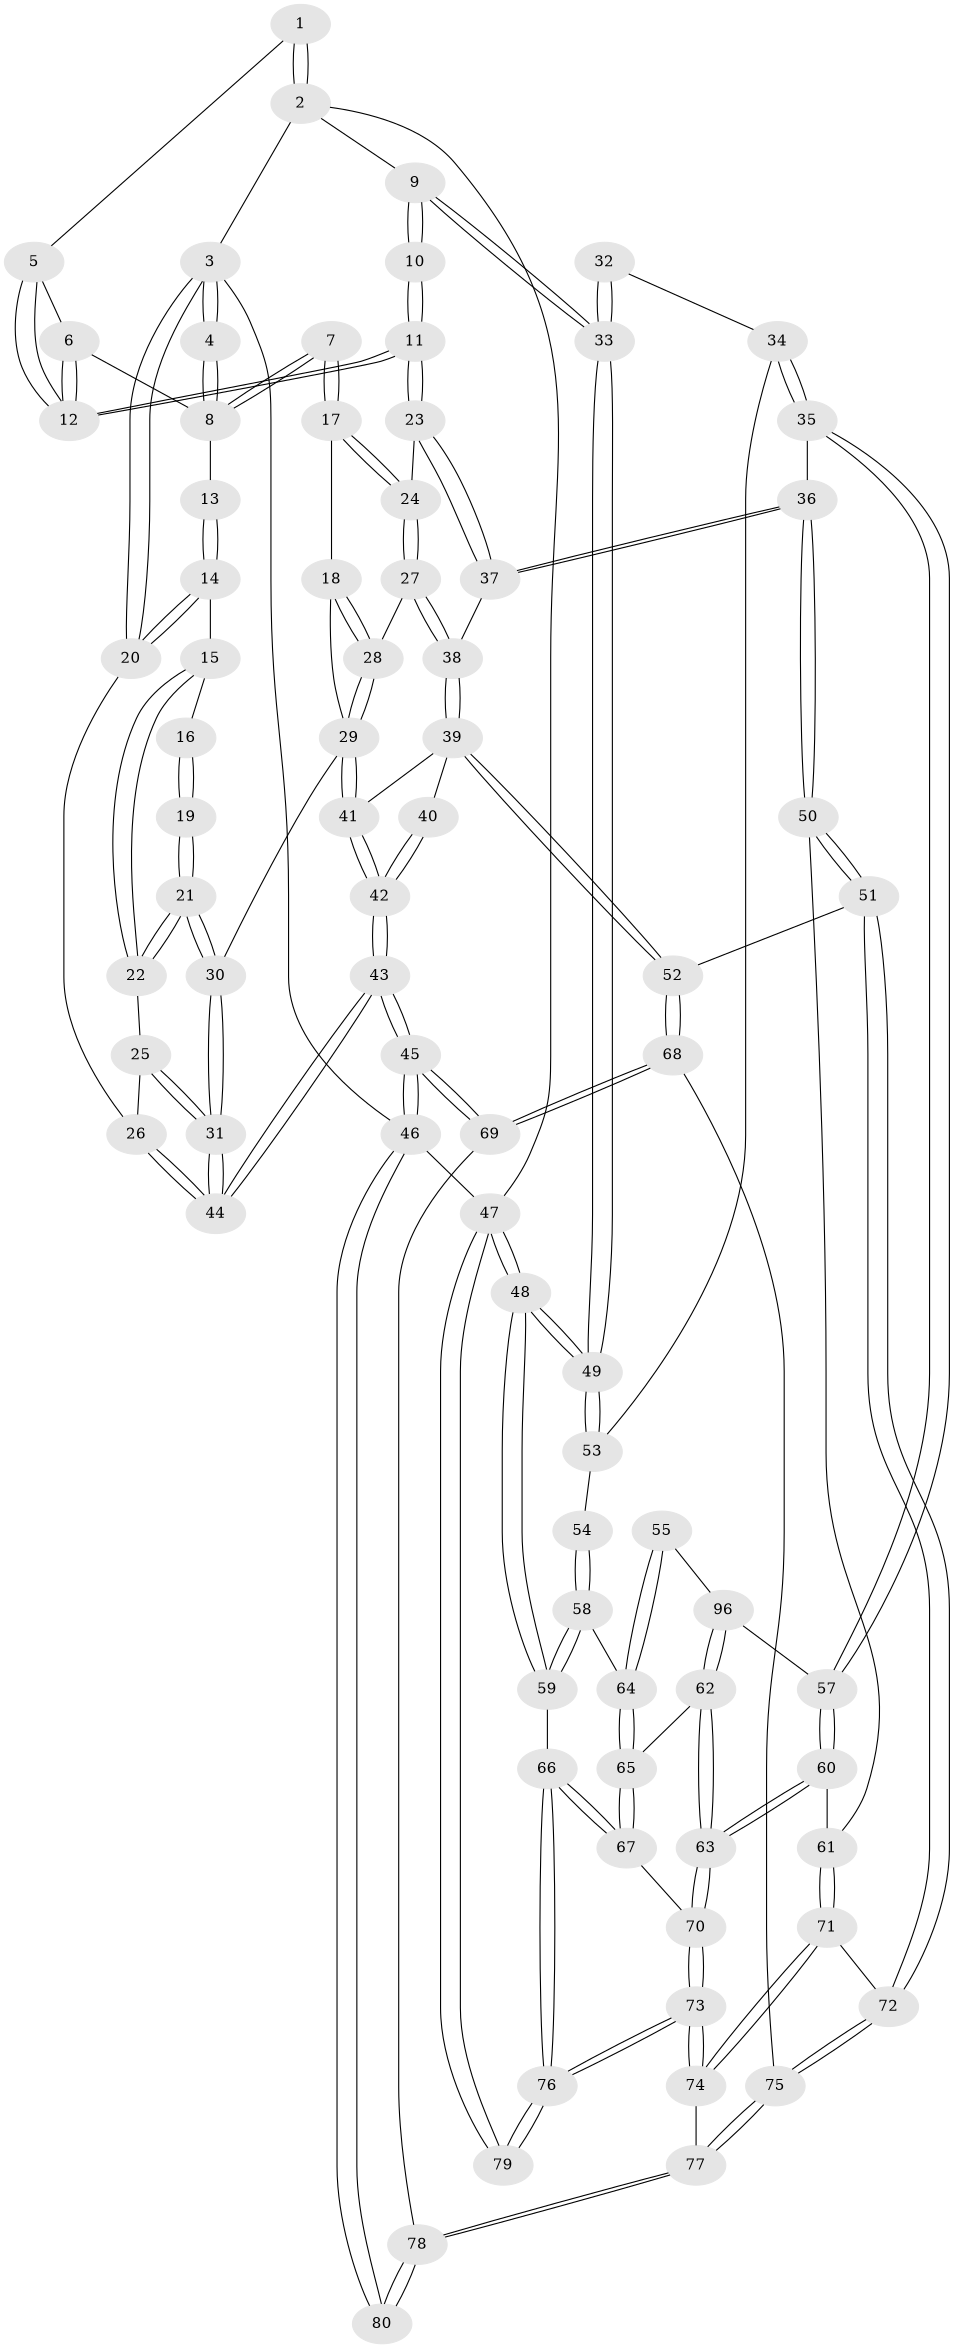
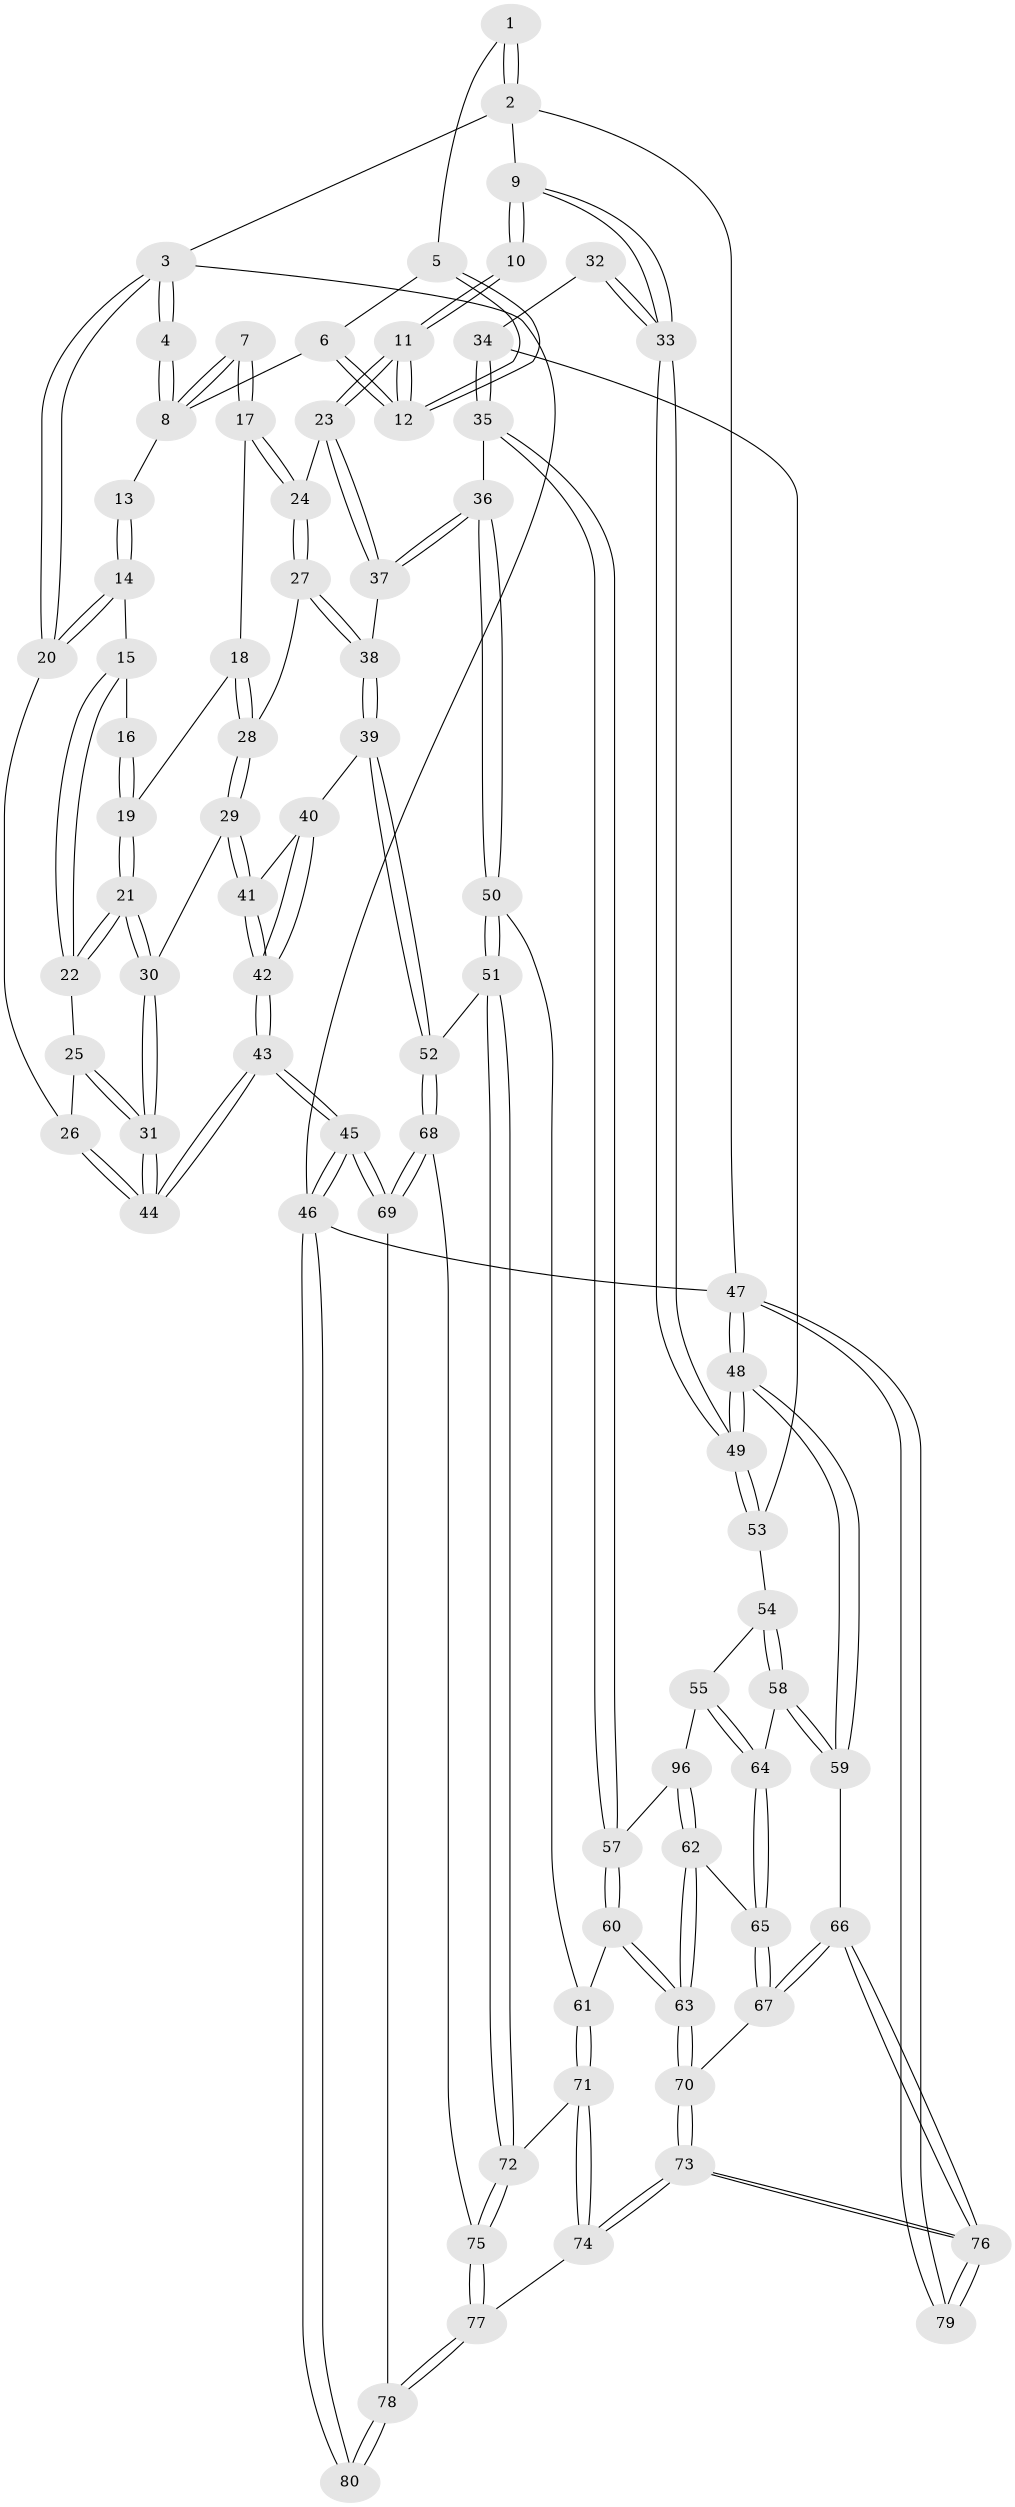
(332, 659) -> (183, 738)
(401, 778) -> (279, 857)
none -> (734, 1650)
